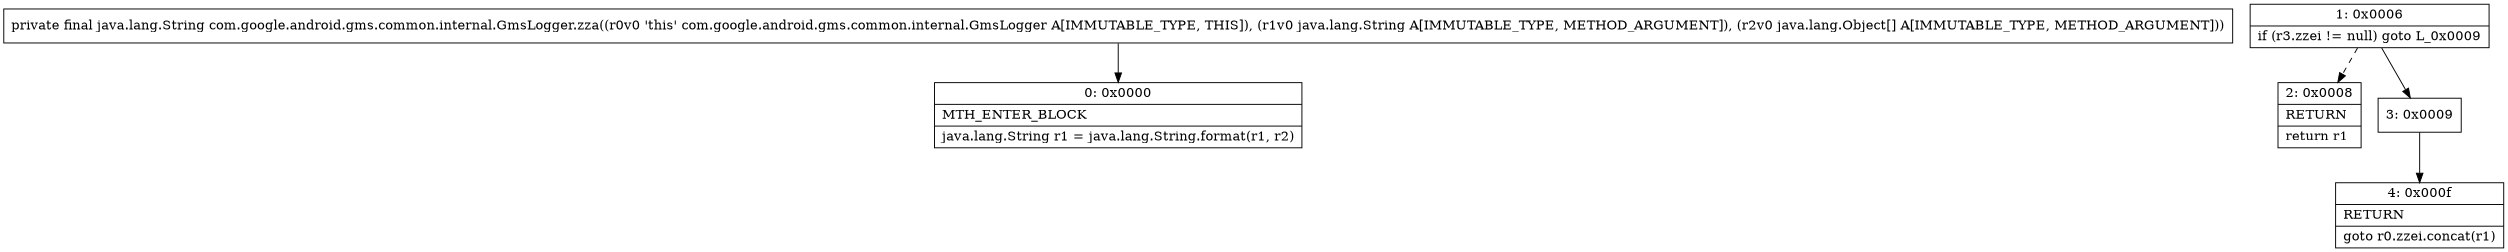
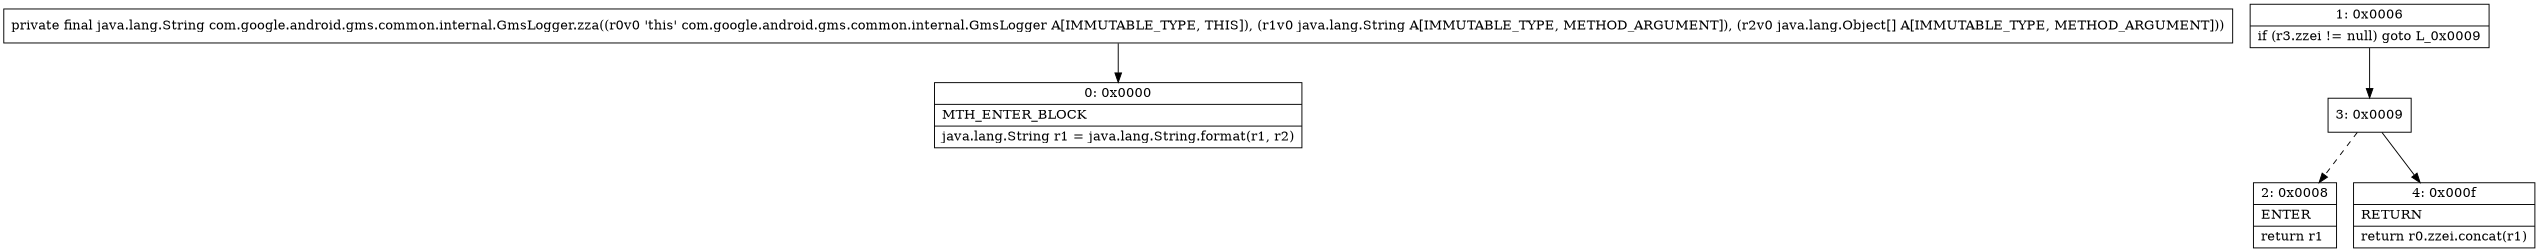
(2350, 61) -> (2341, 154)
(2316, 115) -> (2286, 215)
(2420, 237) -> (2444, 237)
